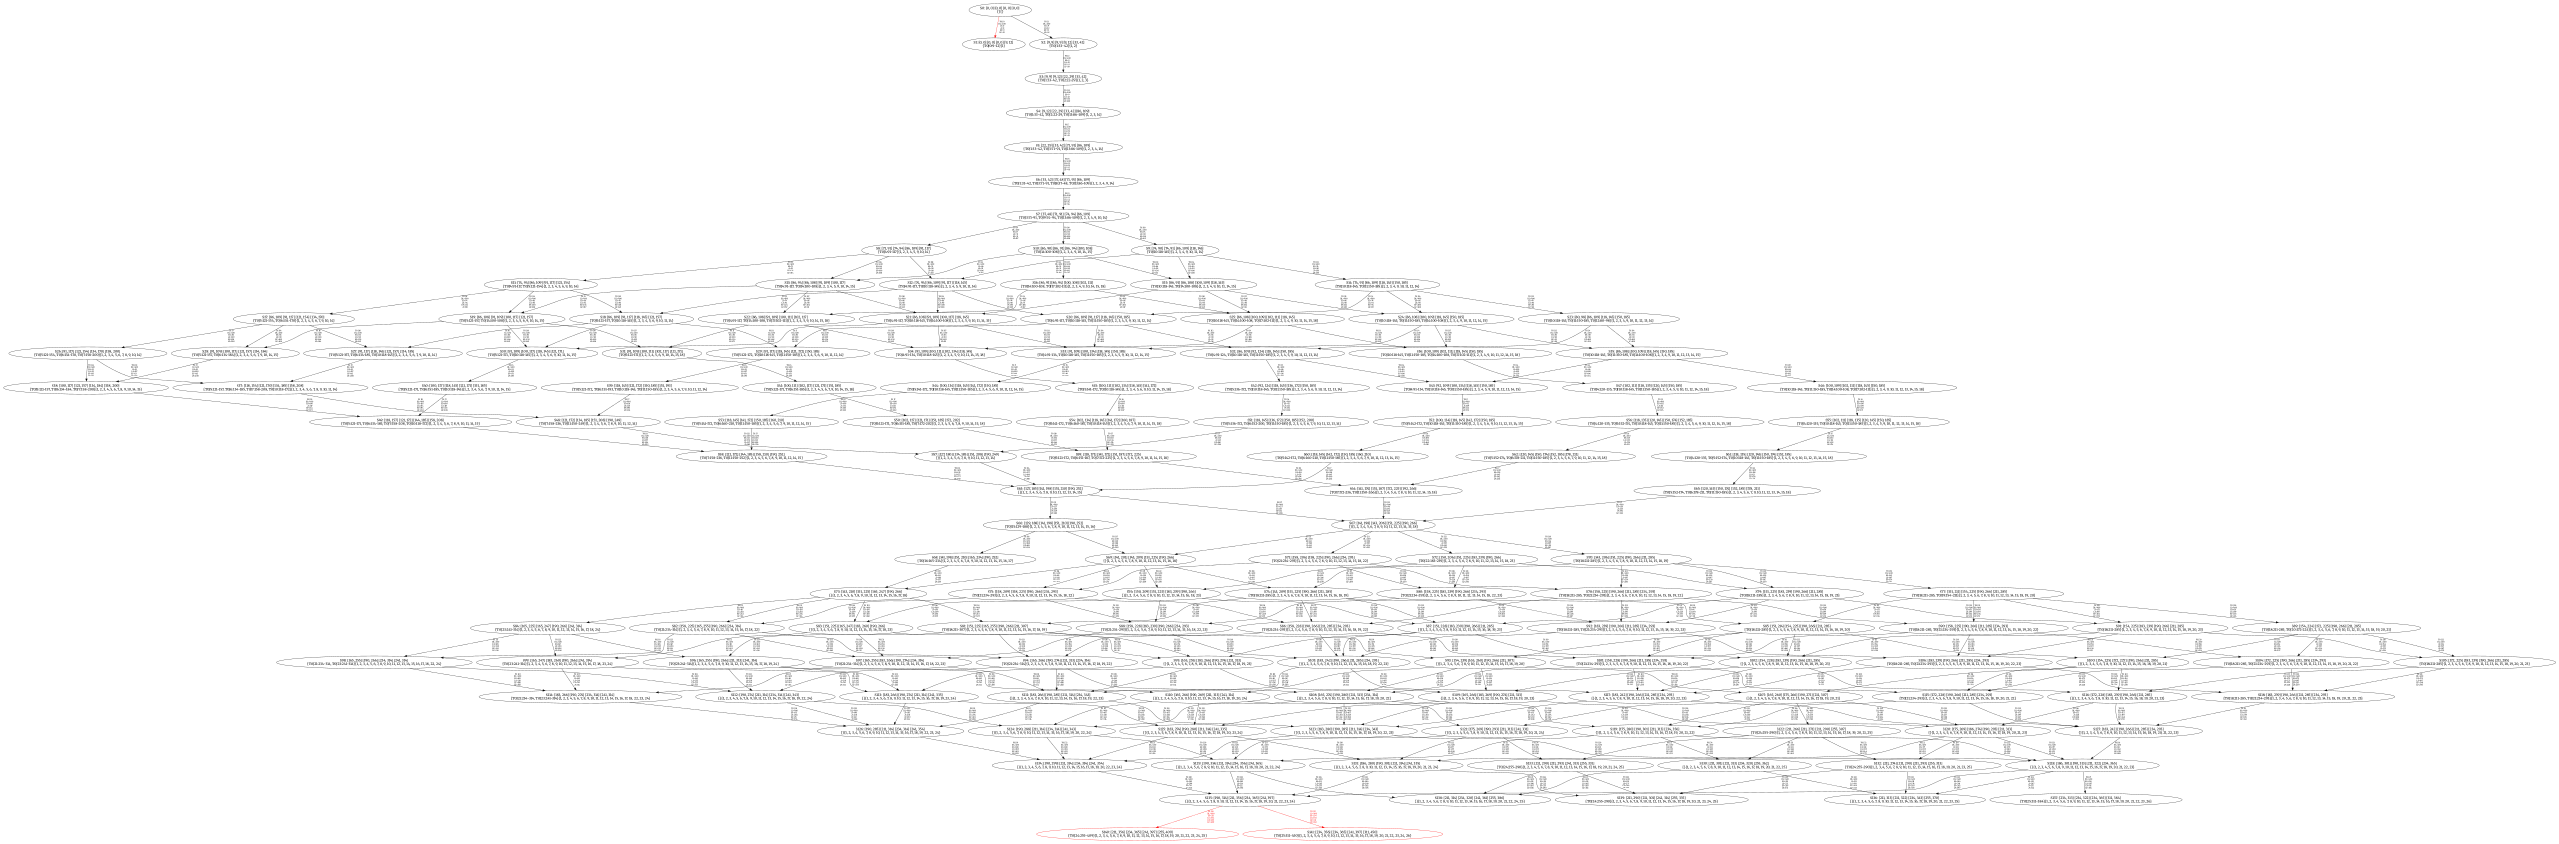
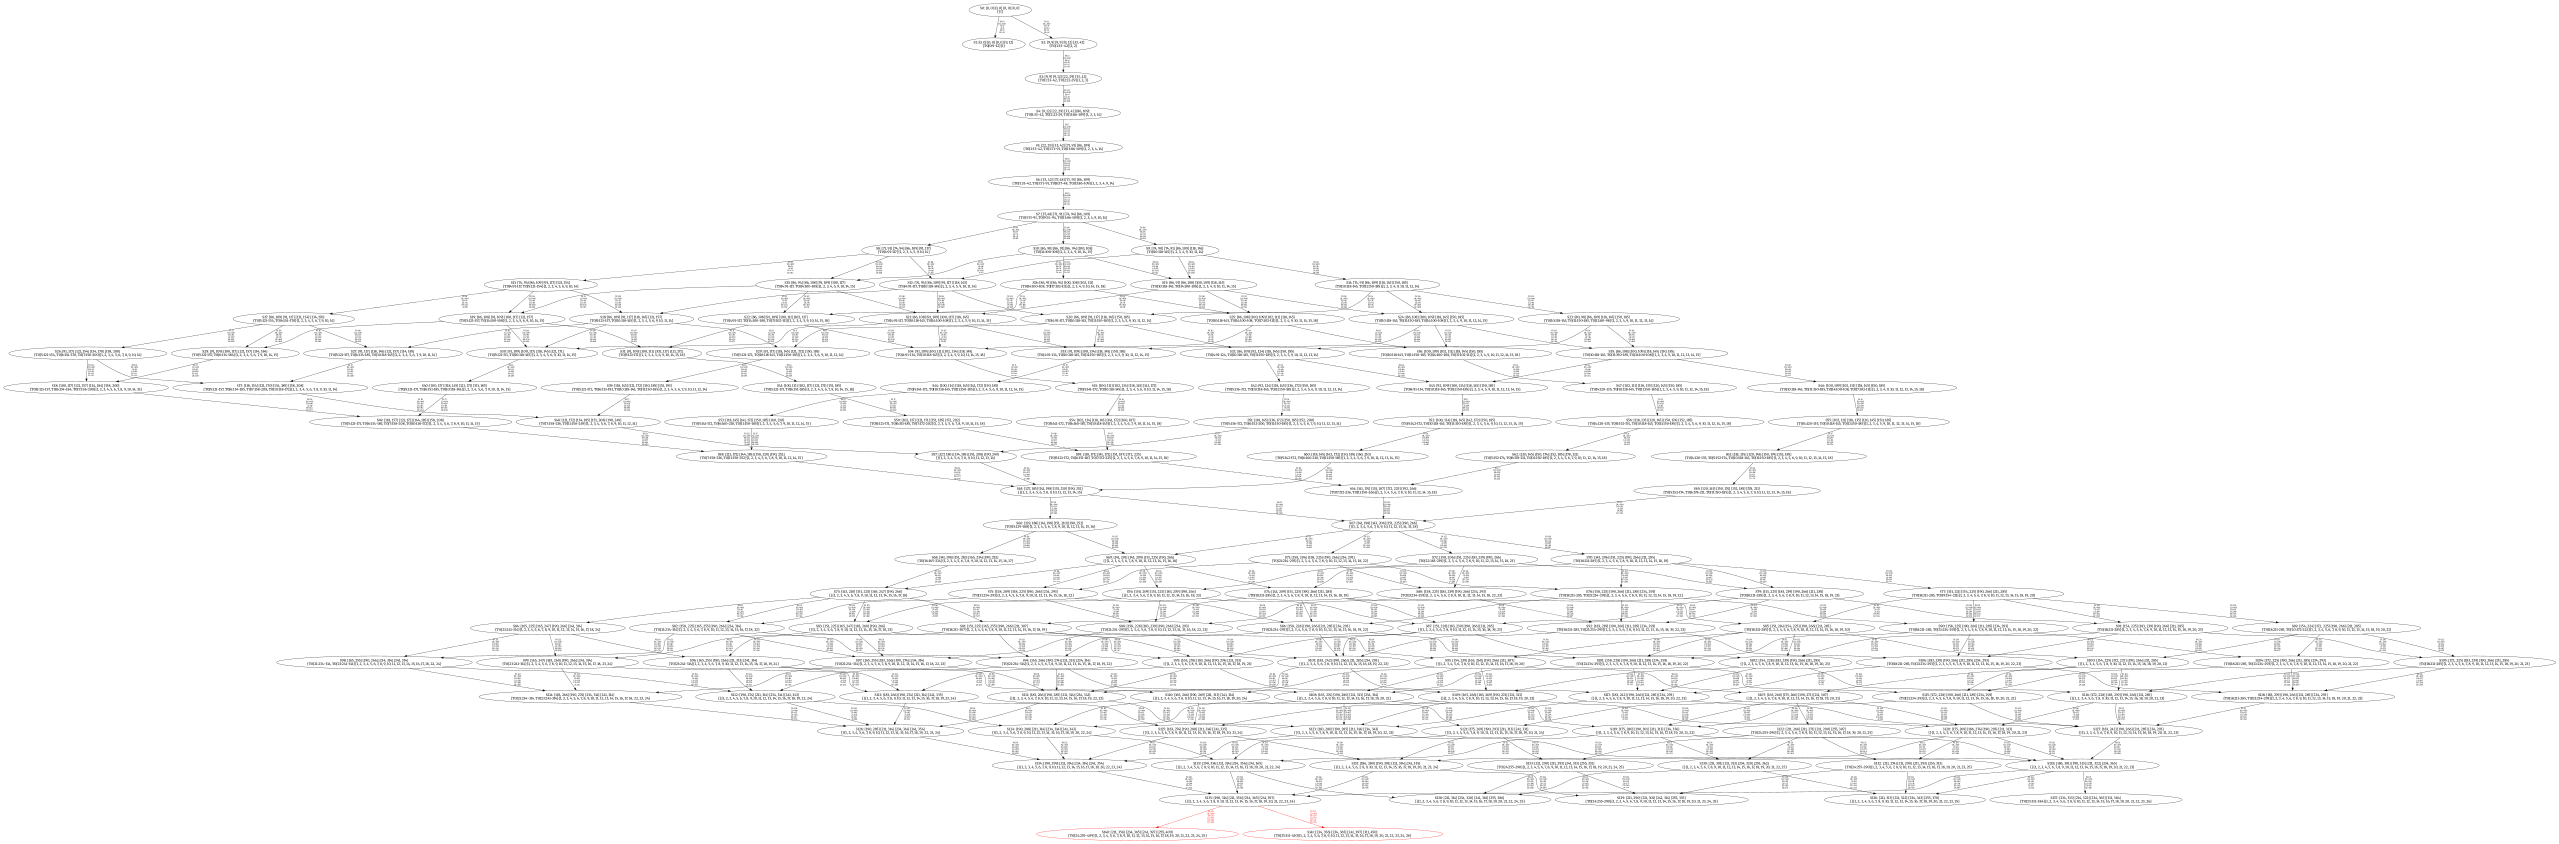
(997, 26) -> (997, 26)
